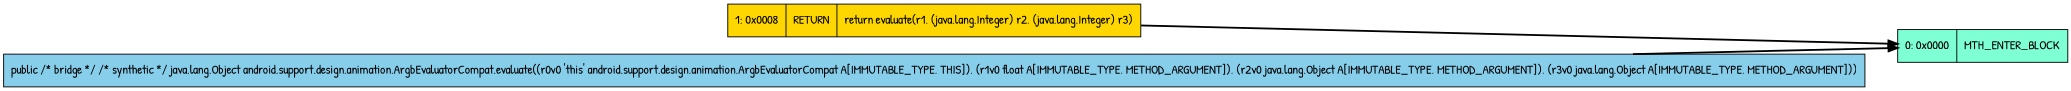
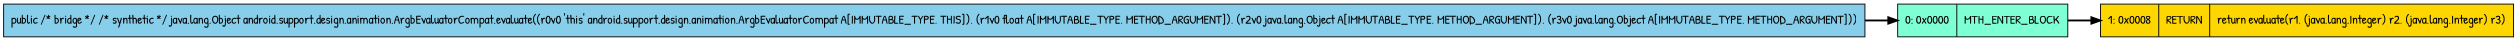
(1515, 35) -> (2080, 20)
